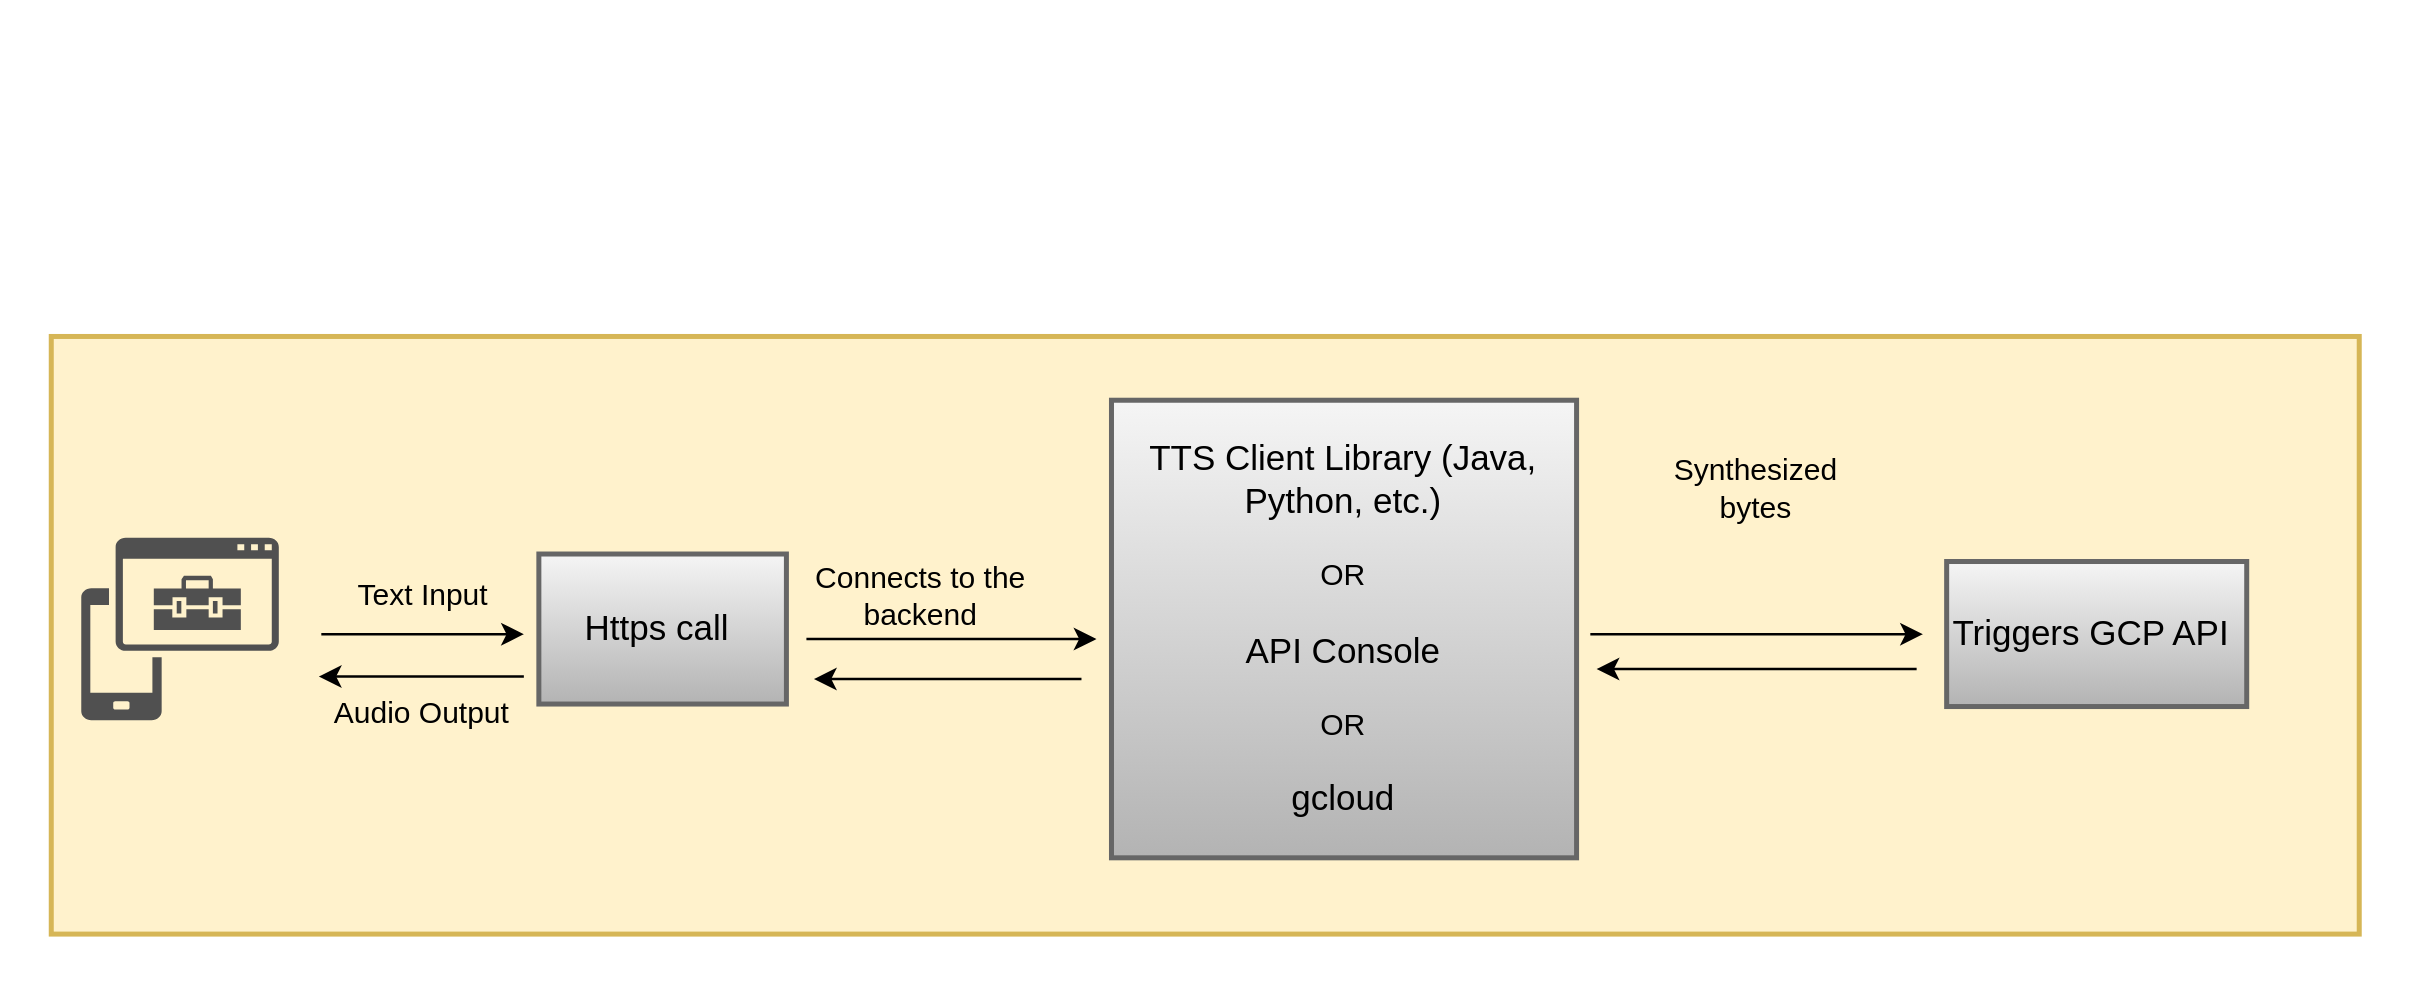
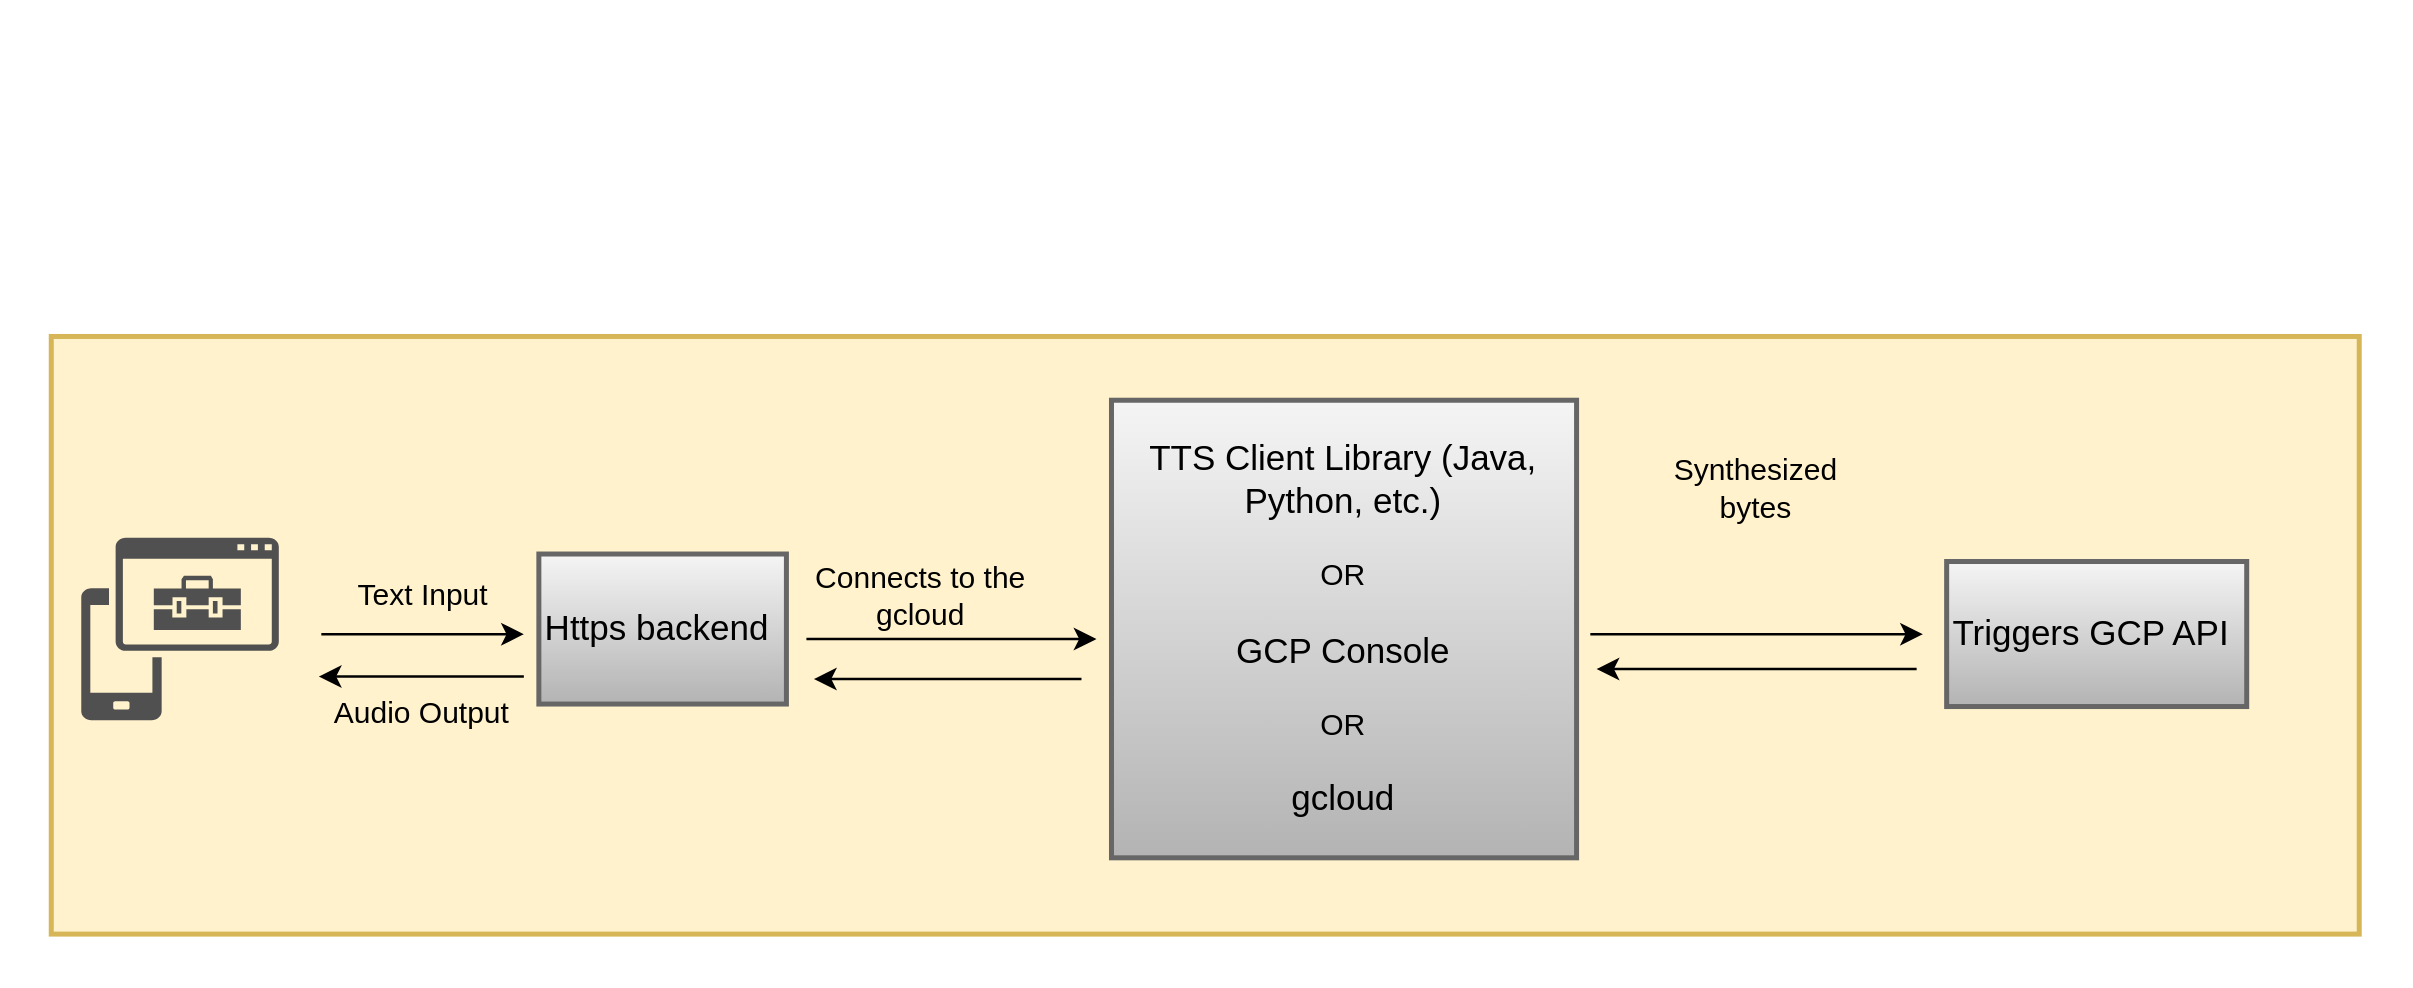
(921, 596) -> (921, 596)
(663, 629) -> (663, 629)
(1344, 629) -> (1344, 629)
